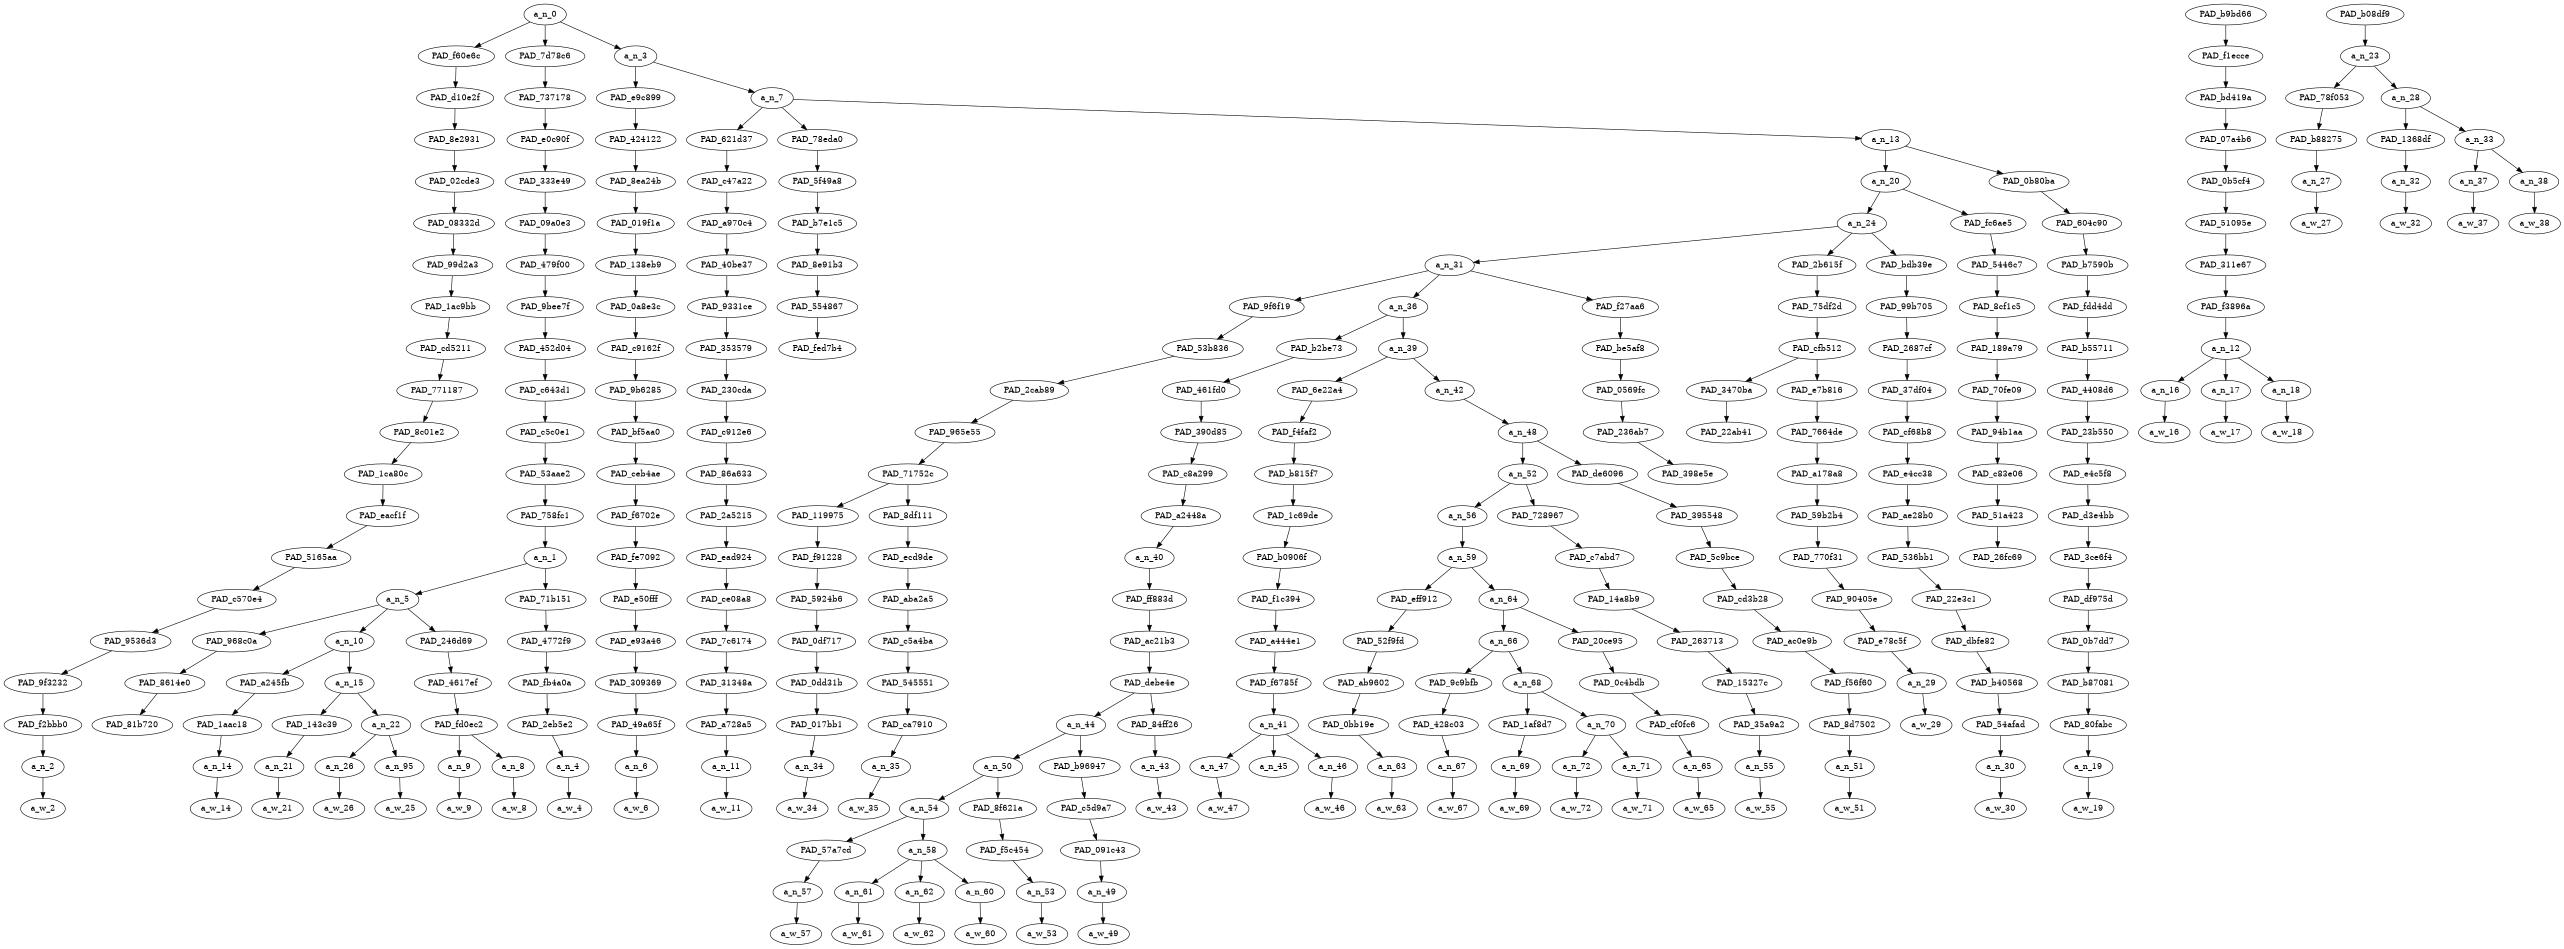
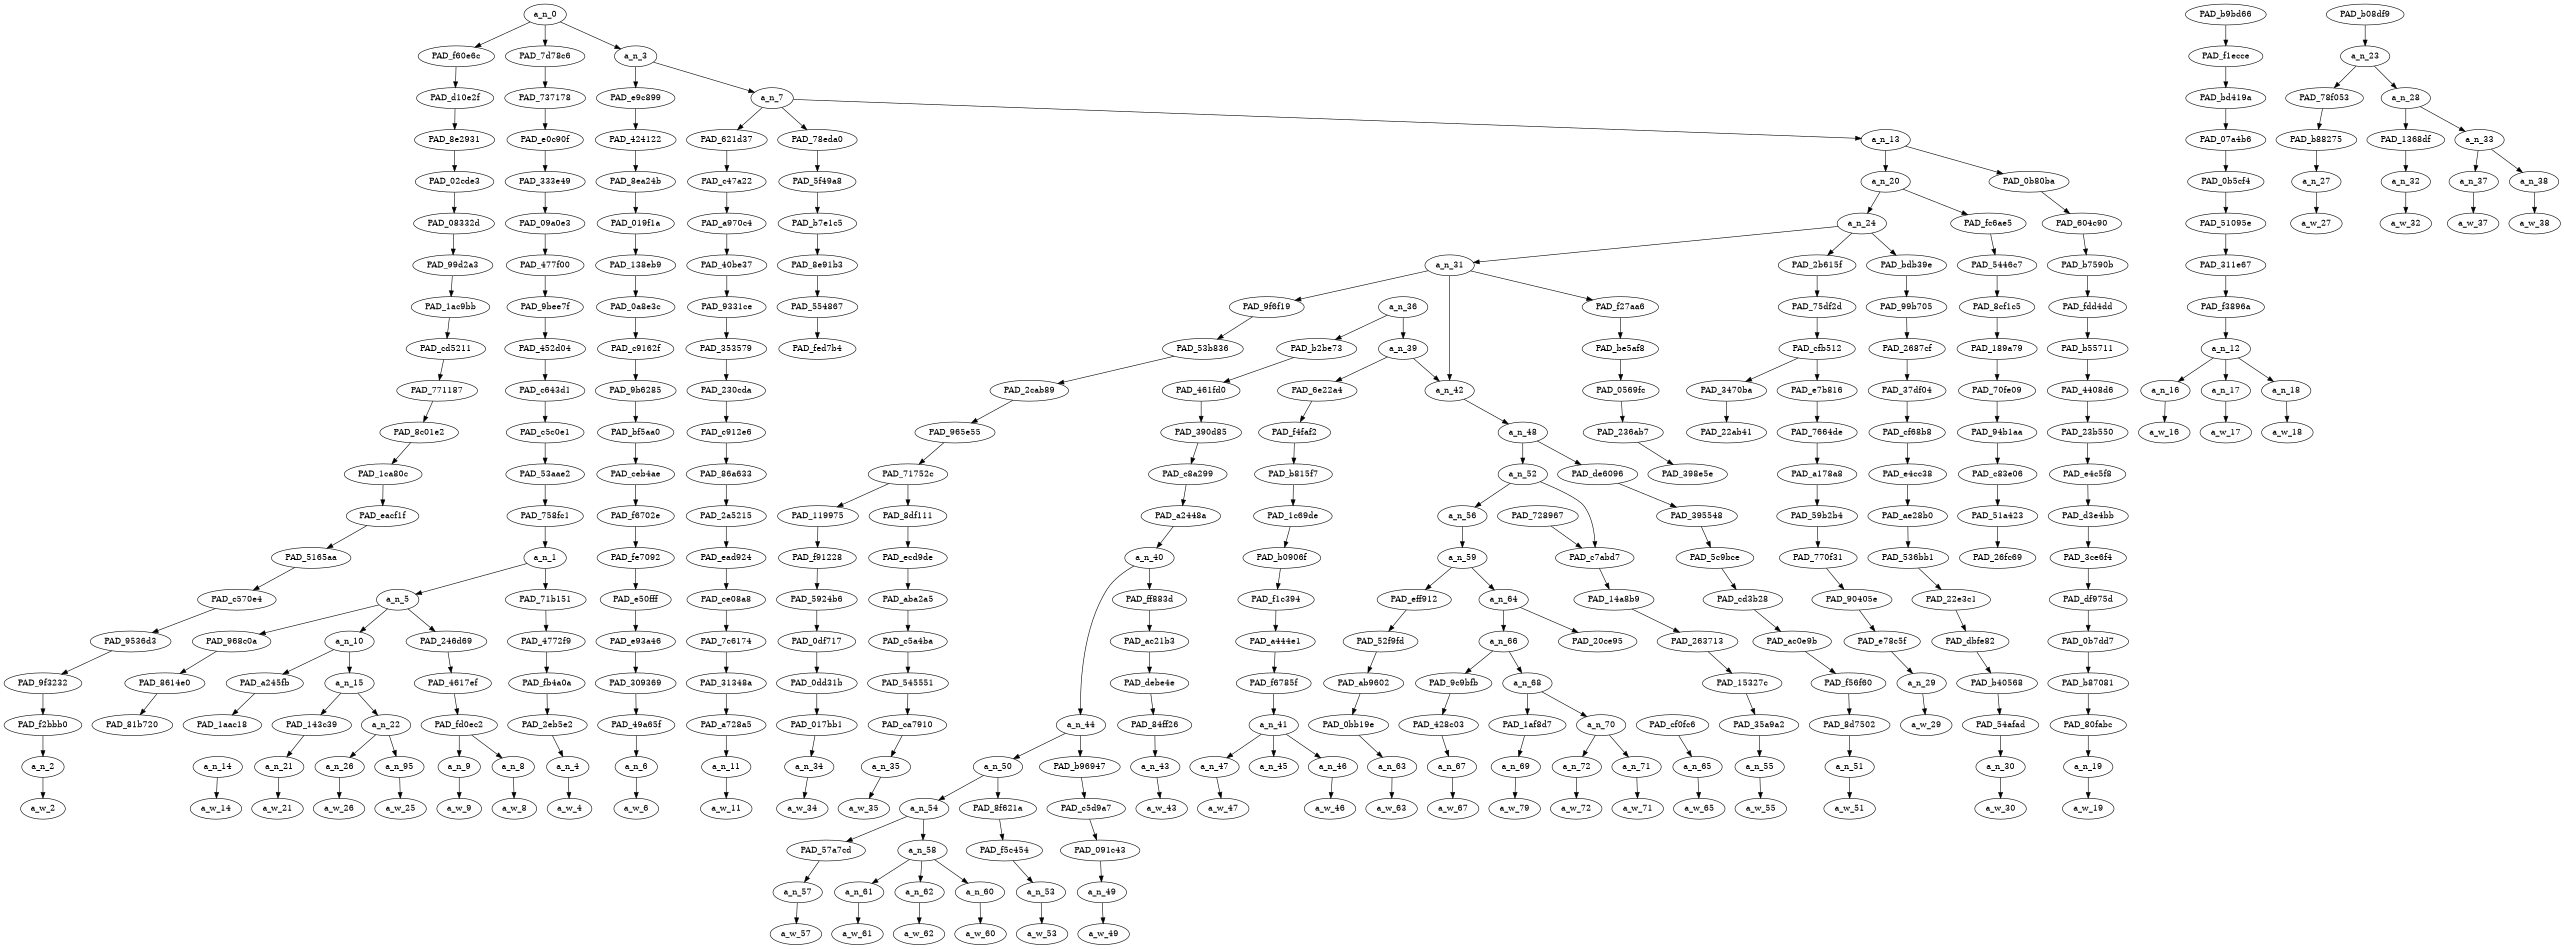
(545, 265) -> (545, 265)
(1429, 284) -> (1450, 325)
(1529, 492) -> (1579, 502)
(1619, 683) -> none
(1117, 703) -> (1090, 630)
(220, 743) -> none
(1515, 809) -> (1515, 809)
